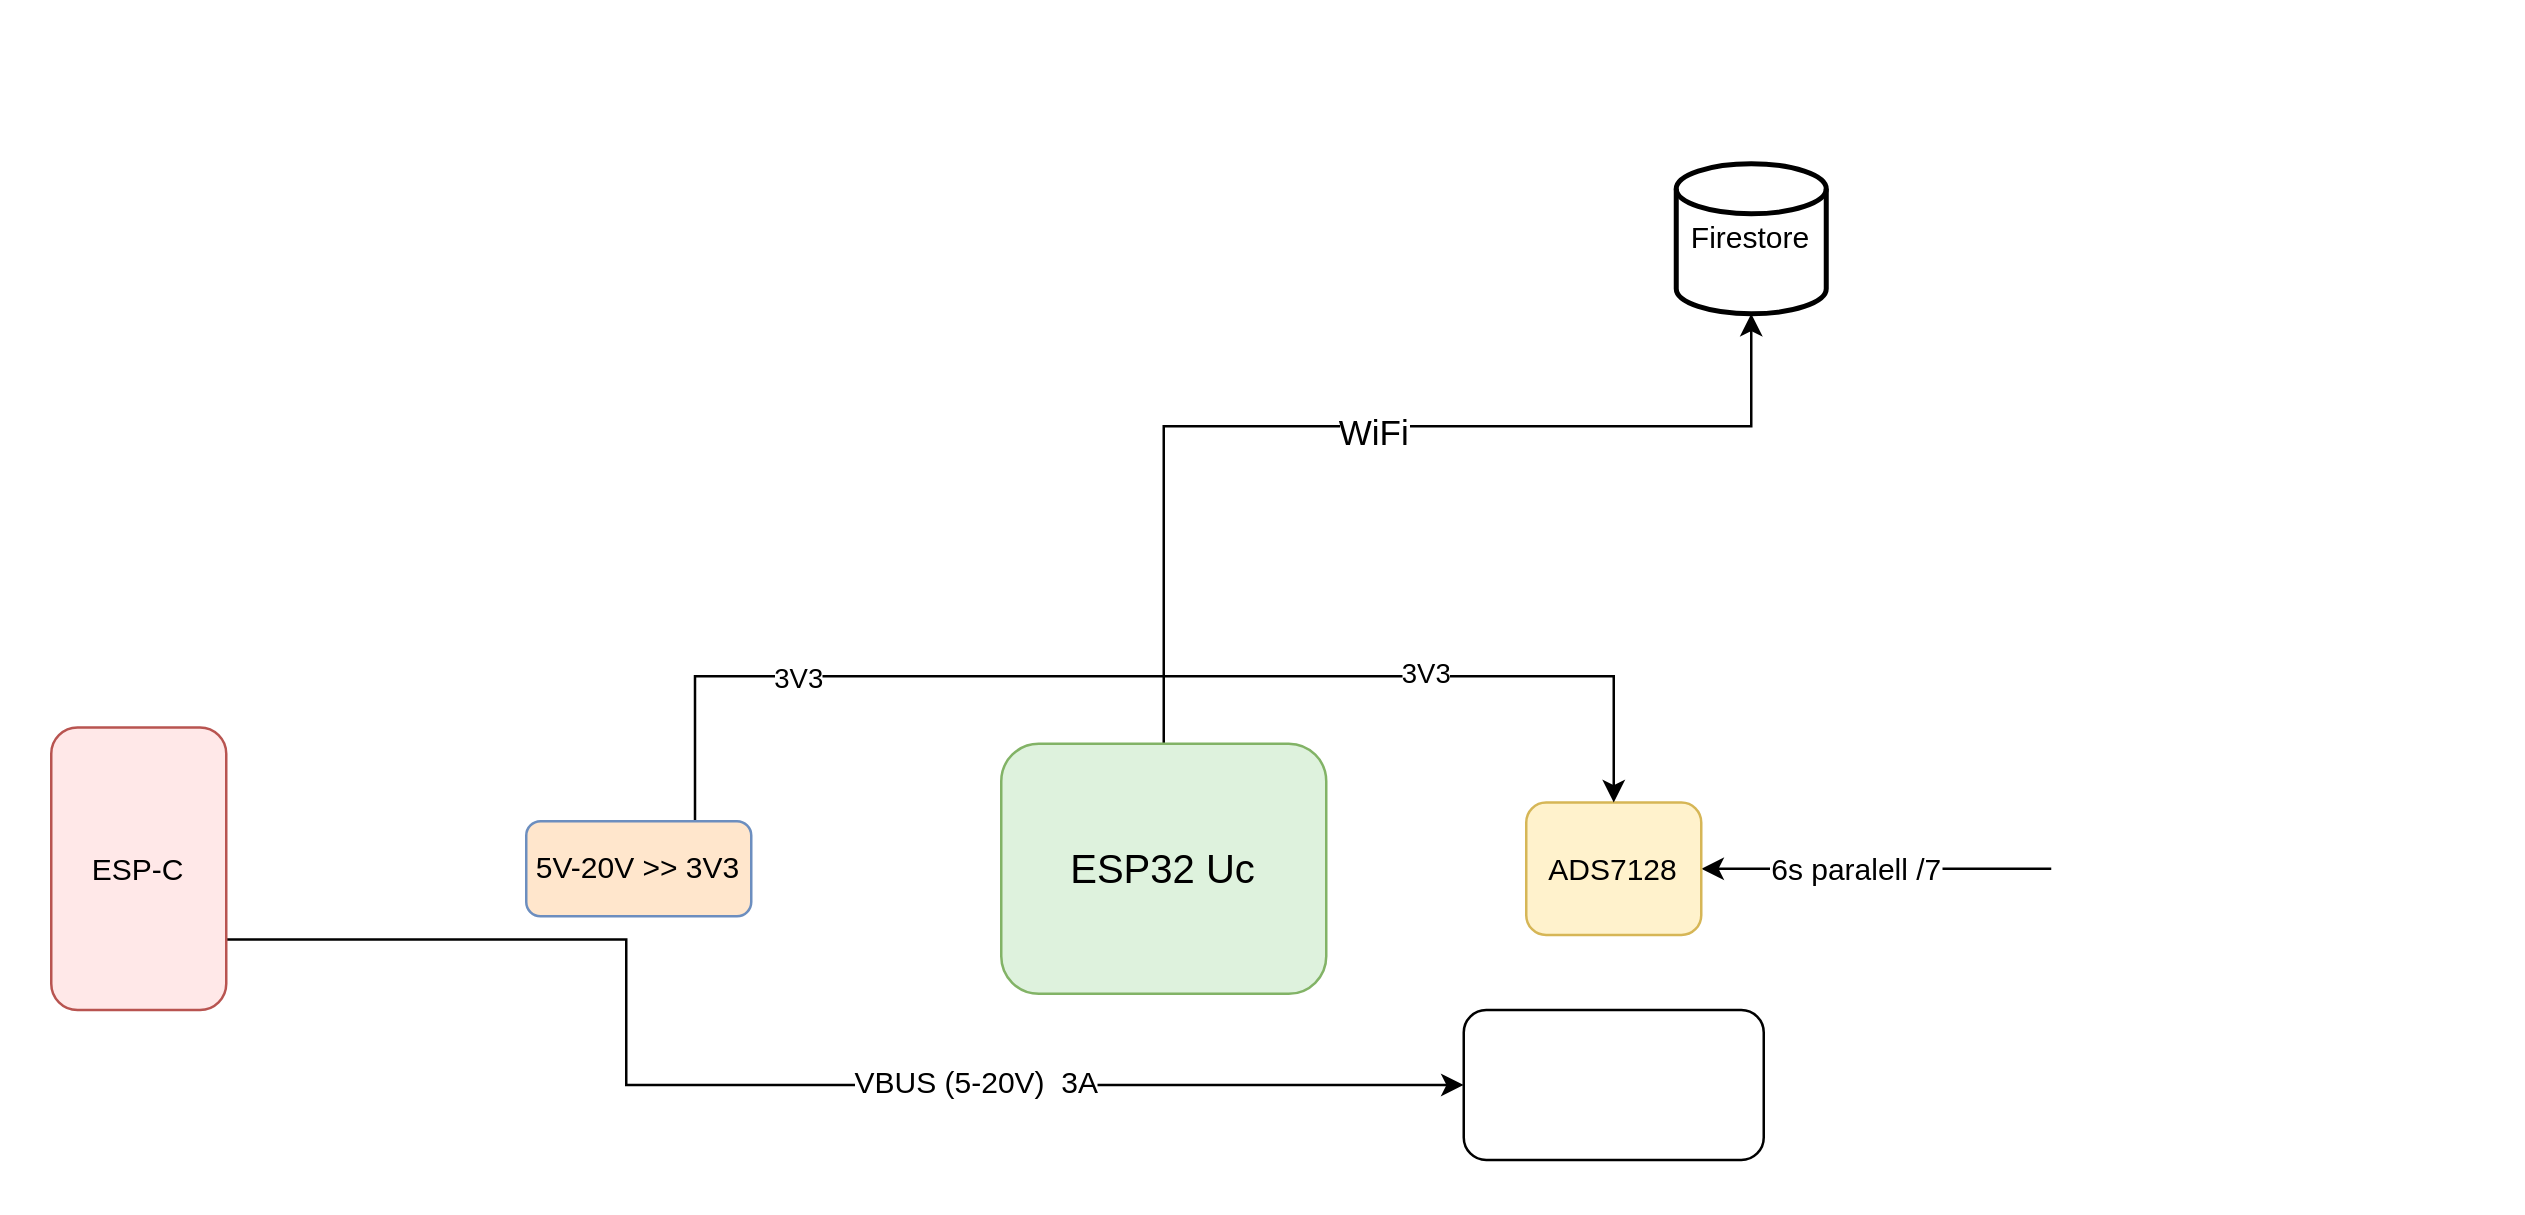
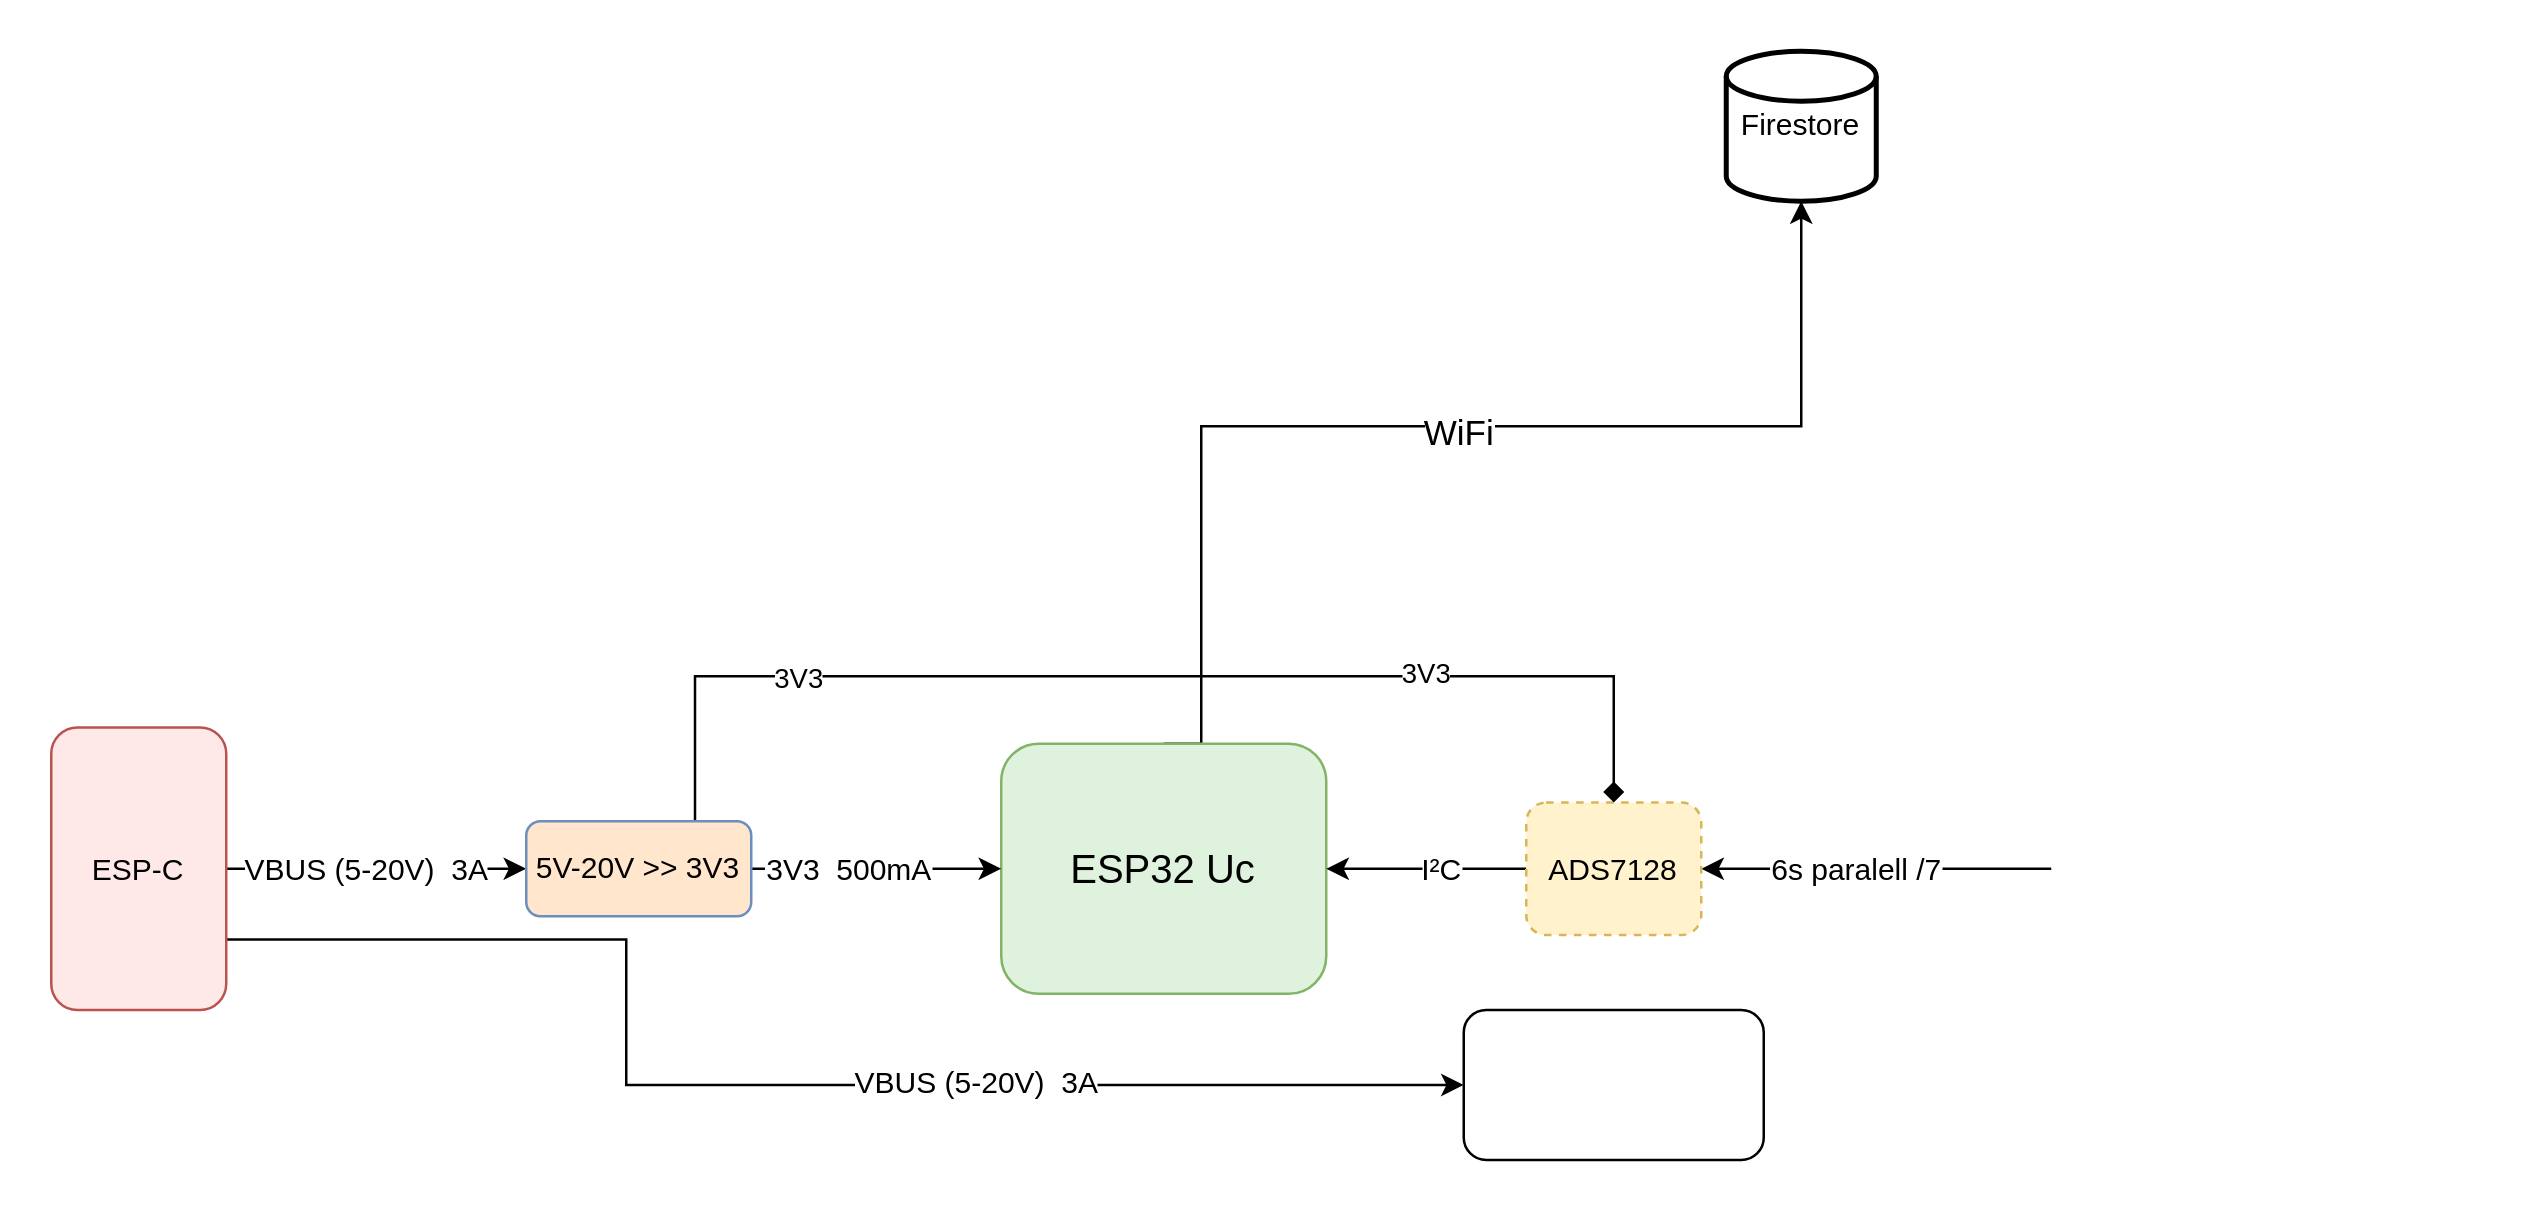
(1751, 239) -> (1801, 126)
(1614, 783) -> (1614, 782)
none -> (384, 869)
none -> (910, 869)
none -> (1394, 869)
(1614, 869) -> (1614, 869)
